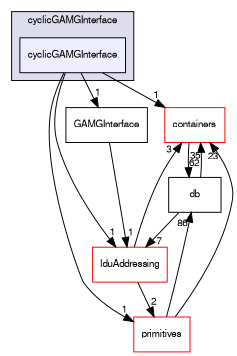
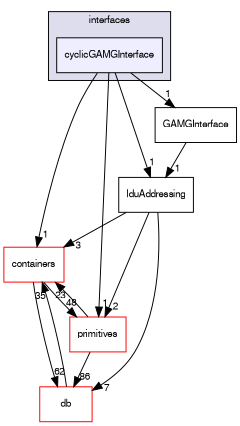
(73, 21) -> (110, 21)
(195, 195) -> (66, 404)
(166, 226) -> (152, 308)
(130, 265) -> (156, 195)
none -> (56, 296)
